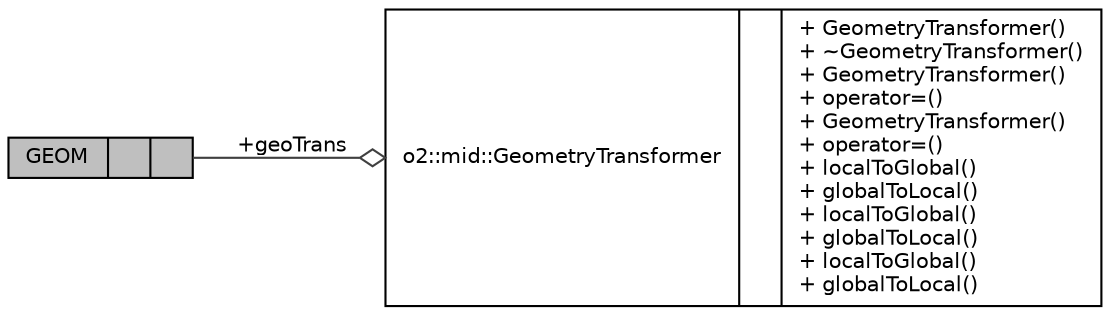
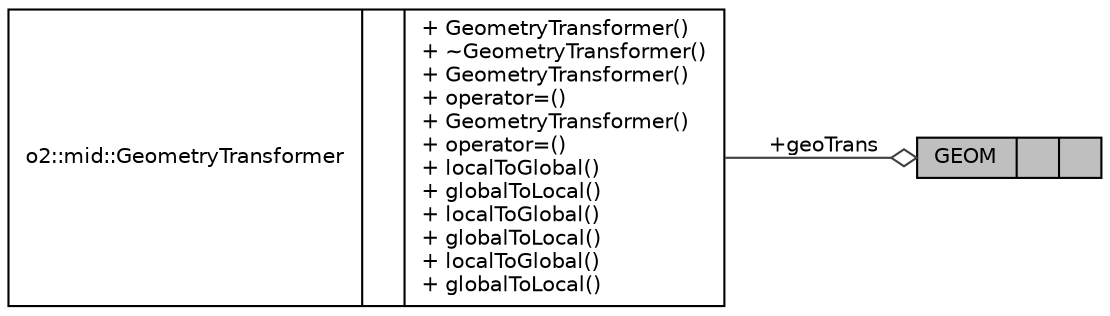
(276, 158) -> (808, 158)
